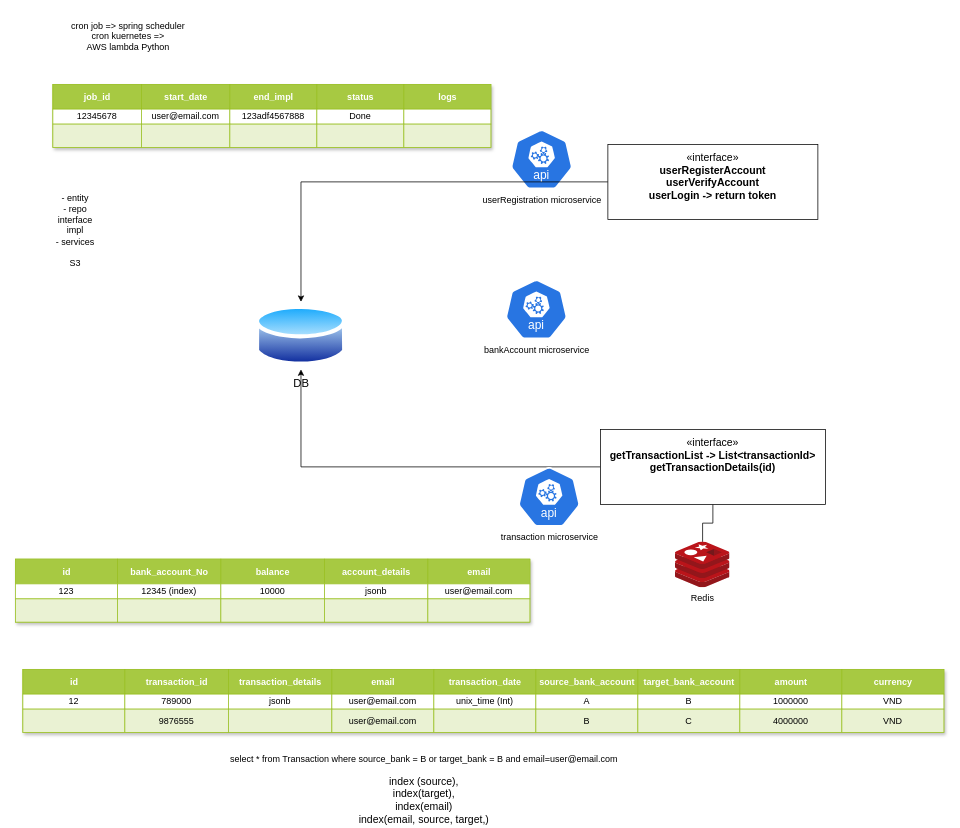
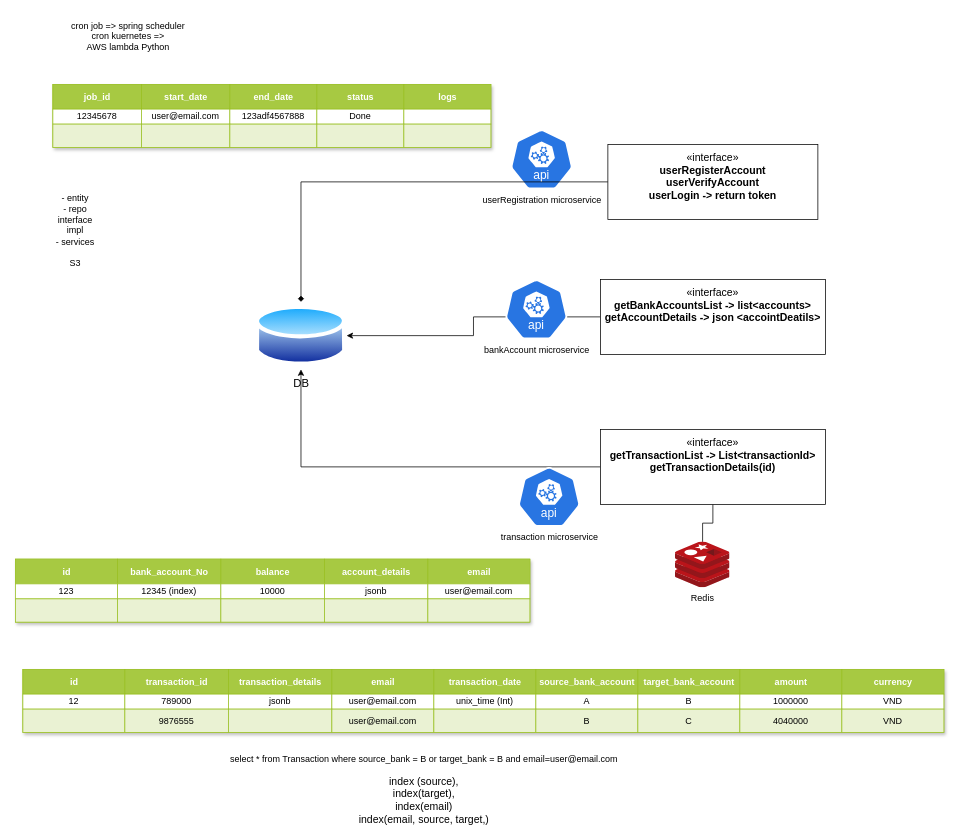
(274, 97) -> (274, 97)
(301, 295) -> (301, 295)
none -> (713, 317)
none -> (422, 336)
(791, 721) -> (791, 721)
